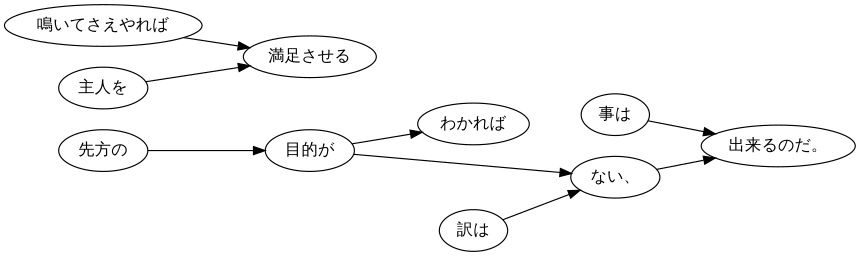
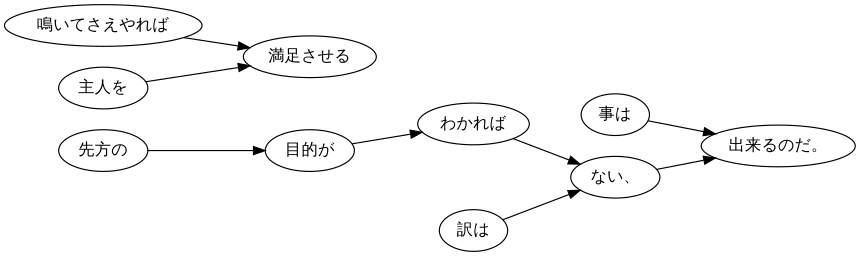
(457, 163) -> (541, 149)
